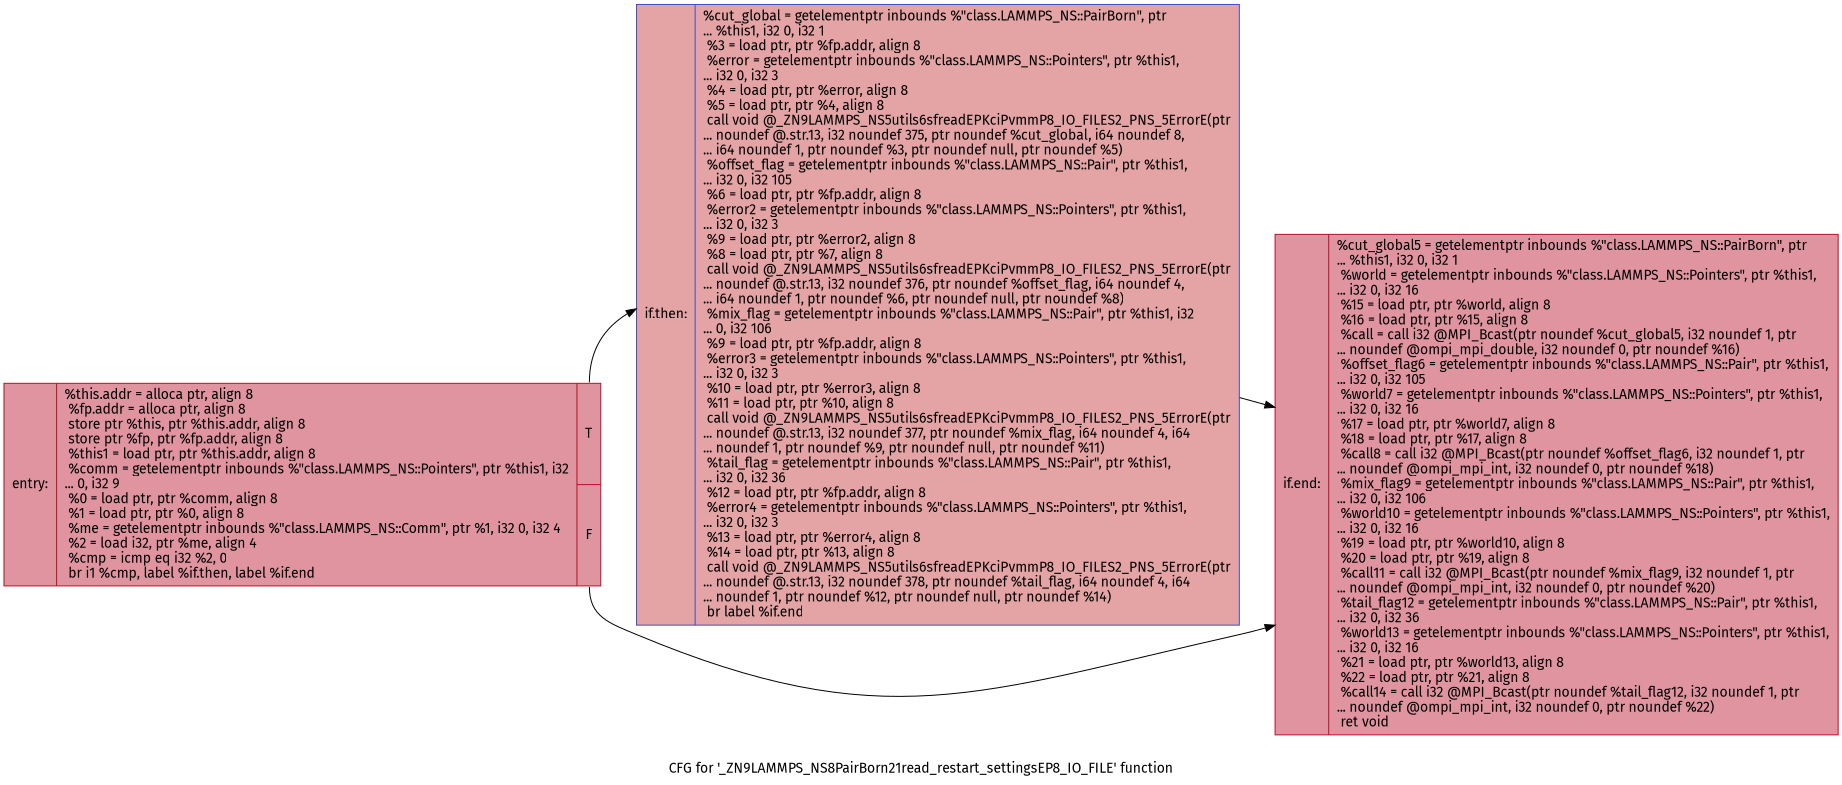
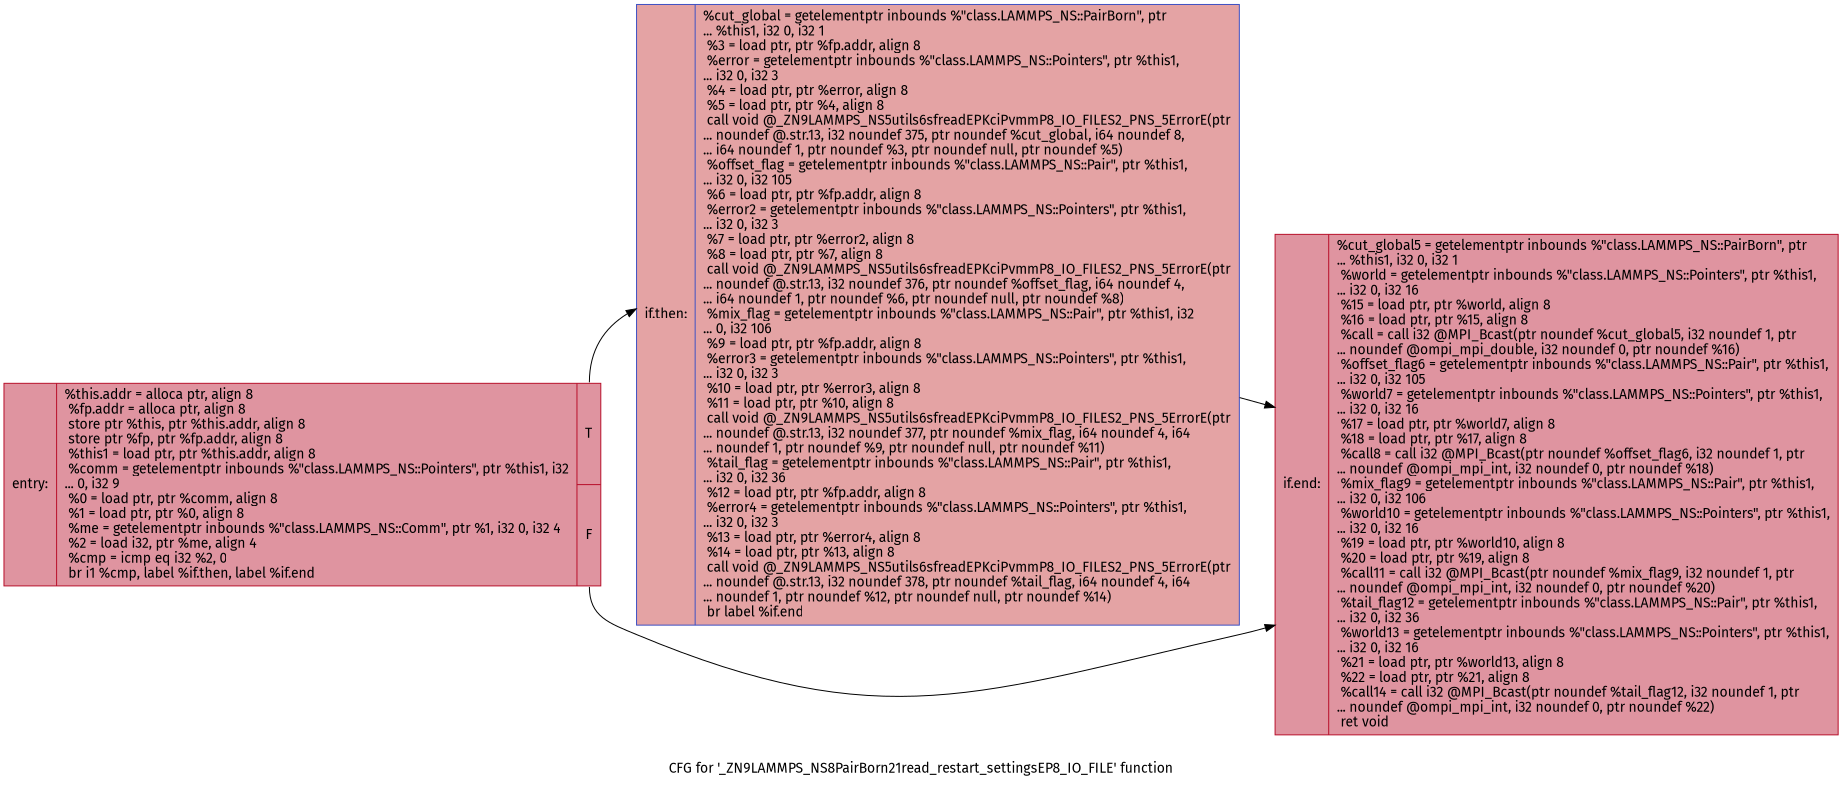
(809, 240) -> (809, 240)
